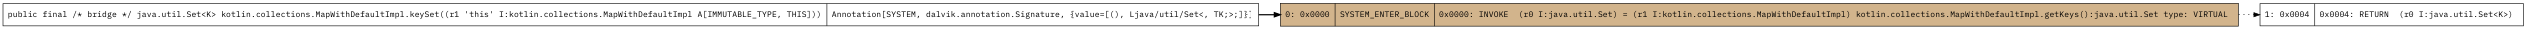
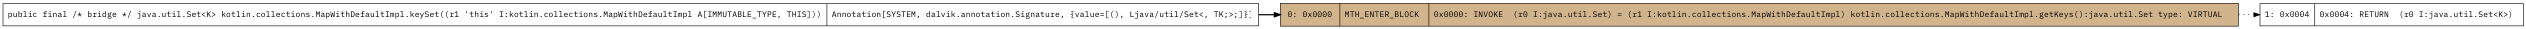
(1385, 14) -> (1382, 14)
